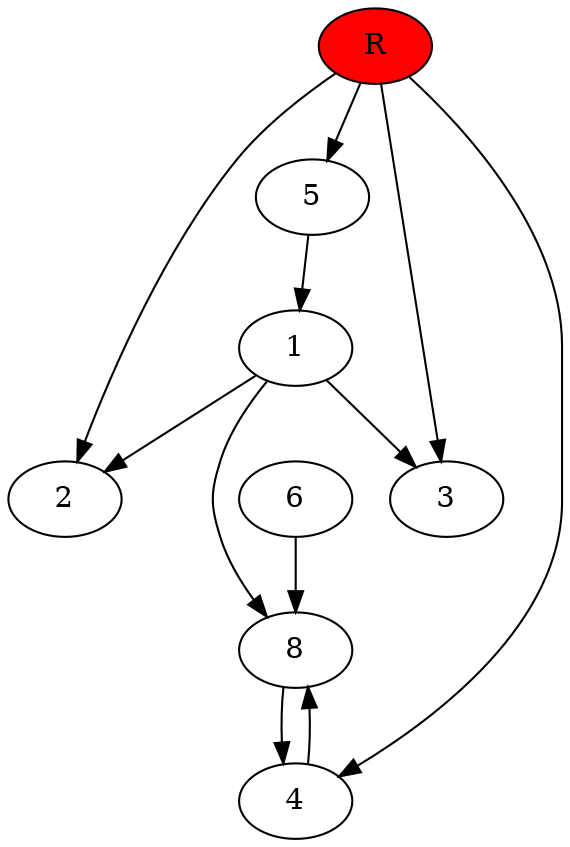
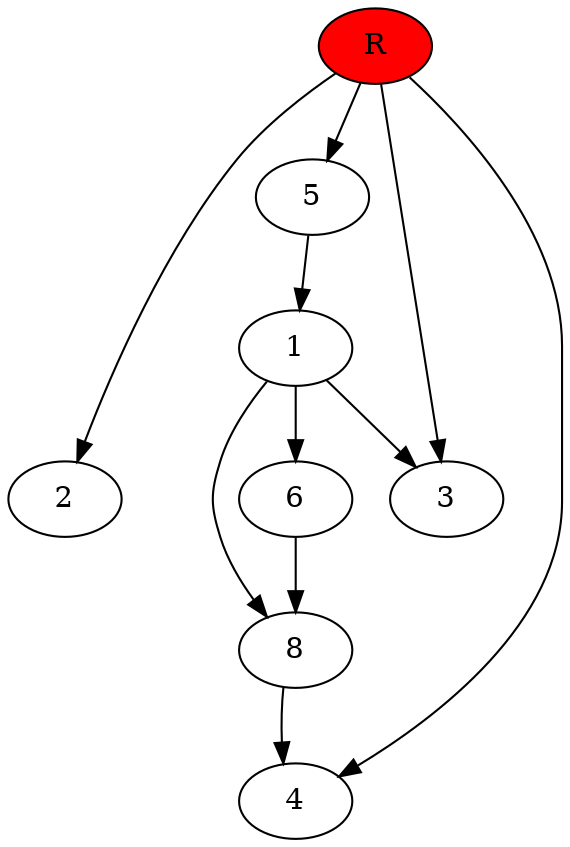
(189, 418) -> (296, 413)
(310, 736) -> none
